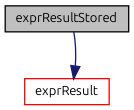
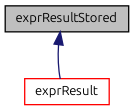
(76, 49) -> (58, 62)
